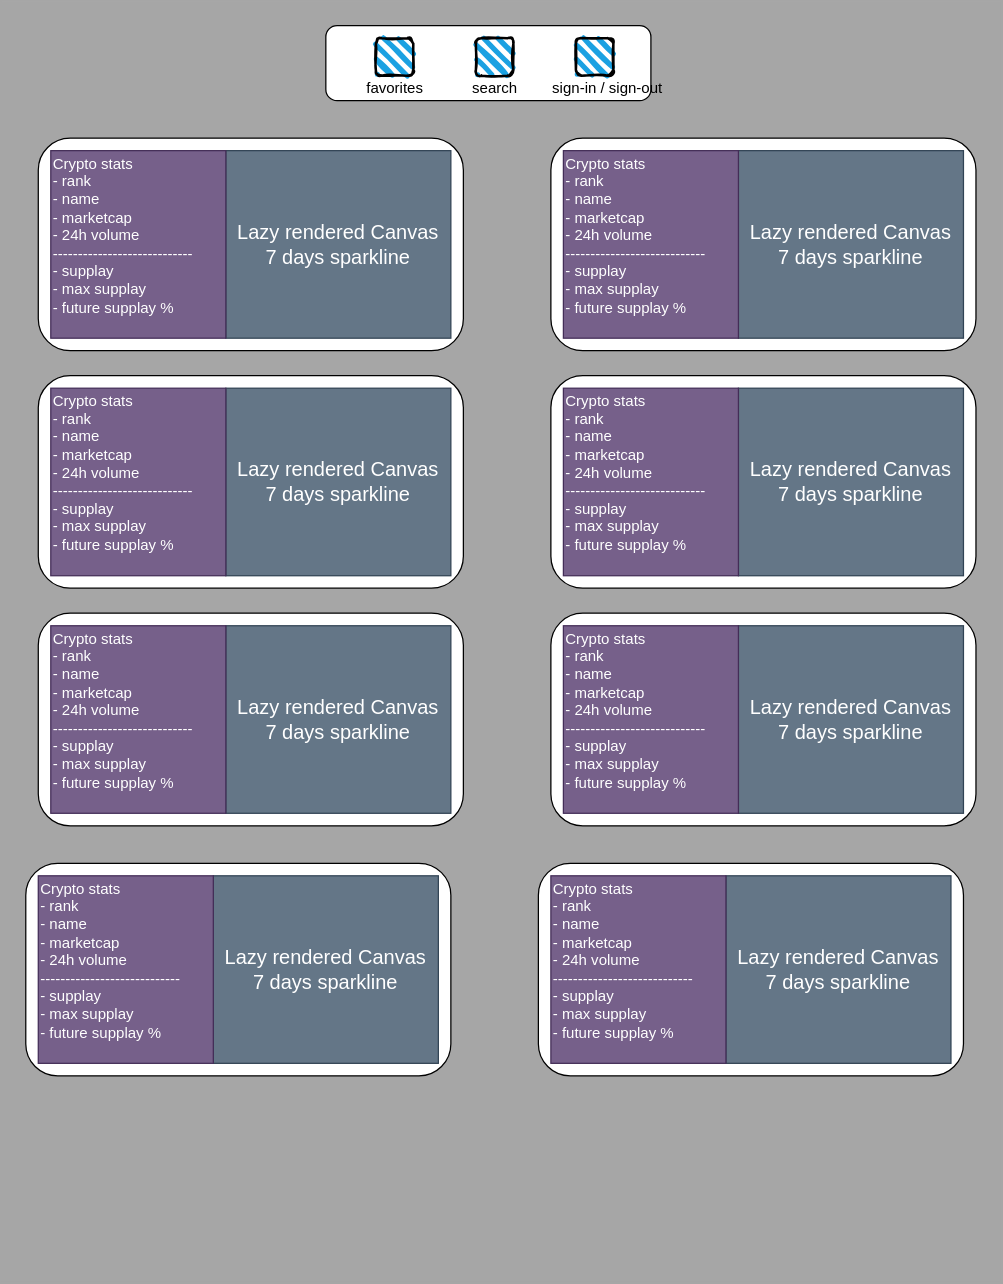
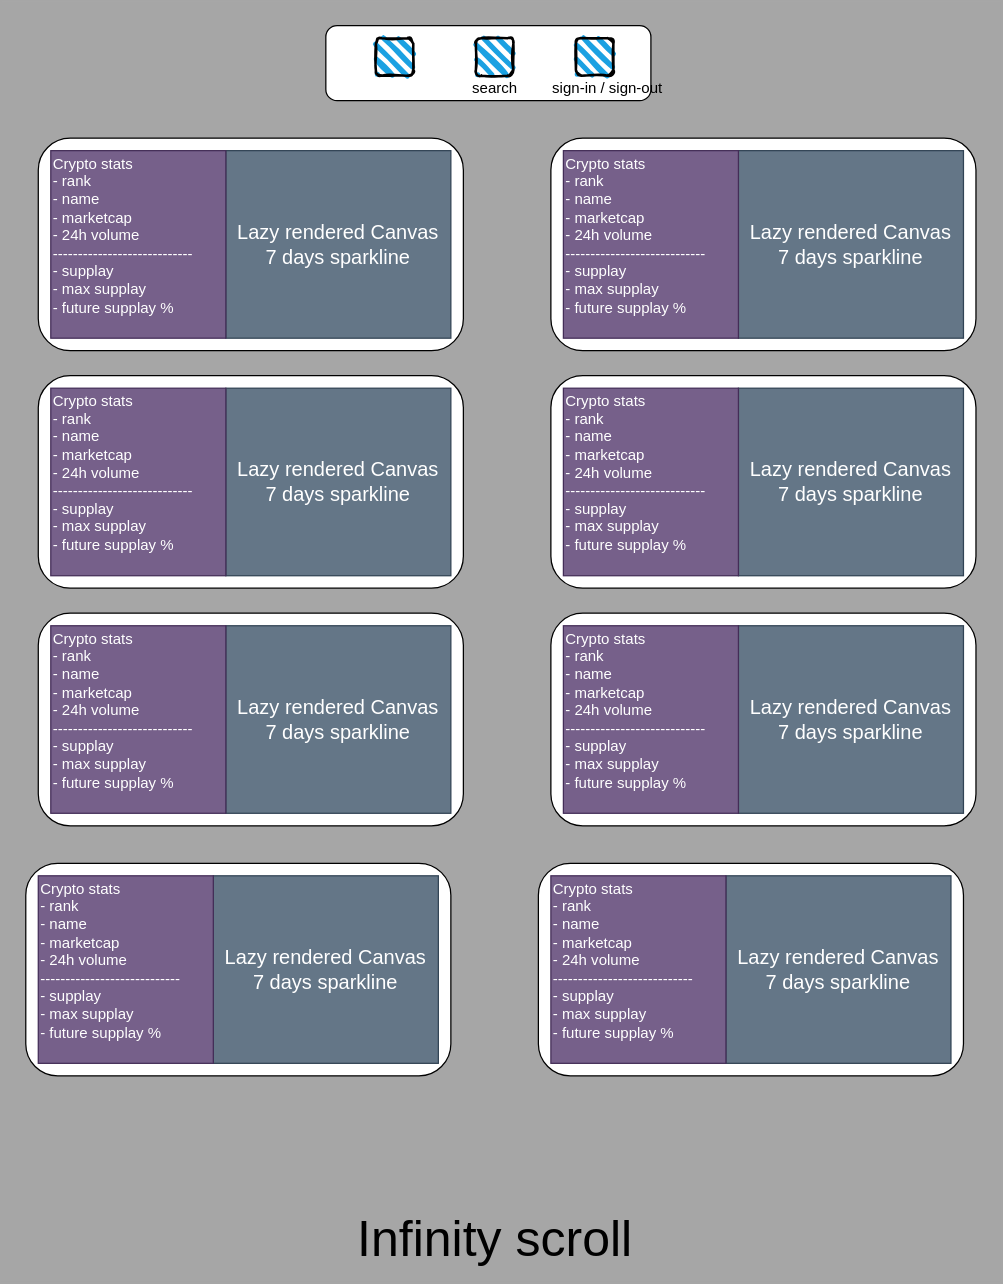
(394, 88) -> none
none -> (494, 1238)
